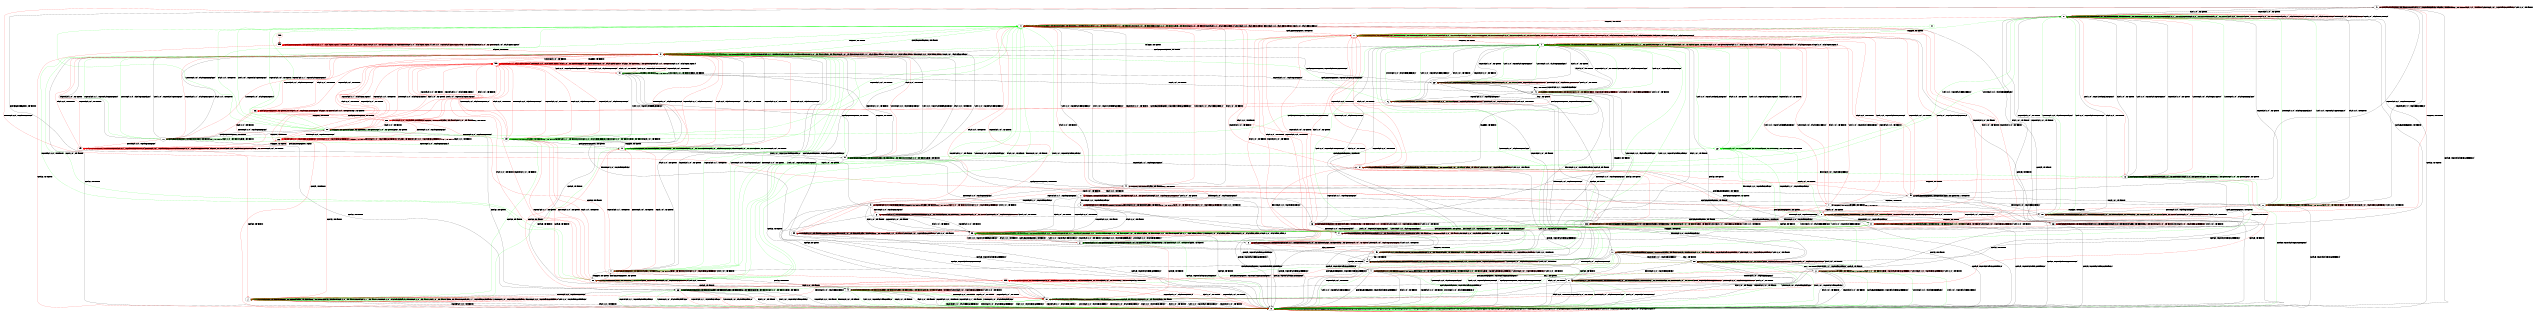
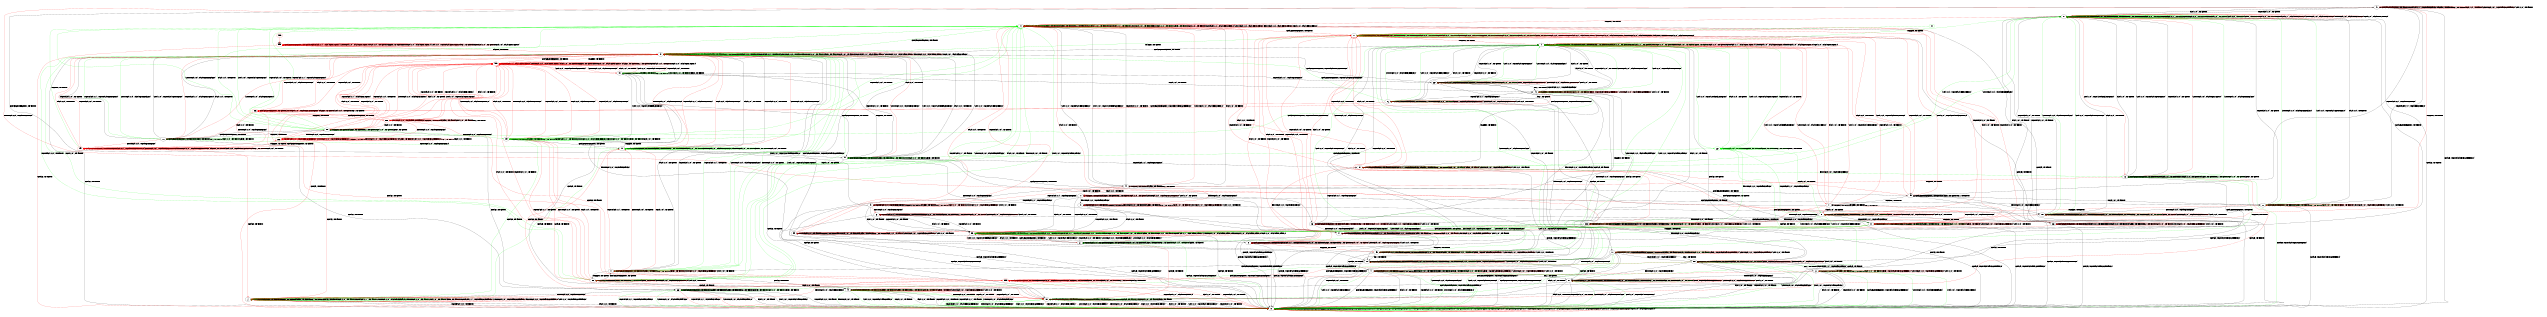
(840, 40) -> (309, 28)
(555, 59) -> (555, 59)
(300, 144) -> (300, 144)
(1702, 219) -> (1702, 219)
none -> (601, 235)
(1328, 248) -> (1328, 248)
